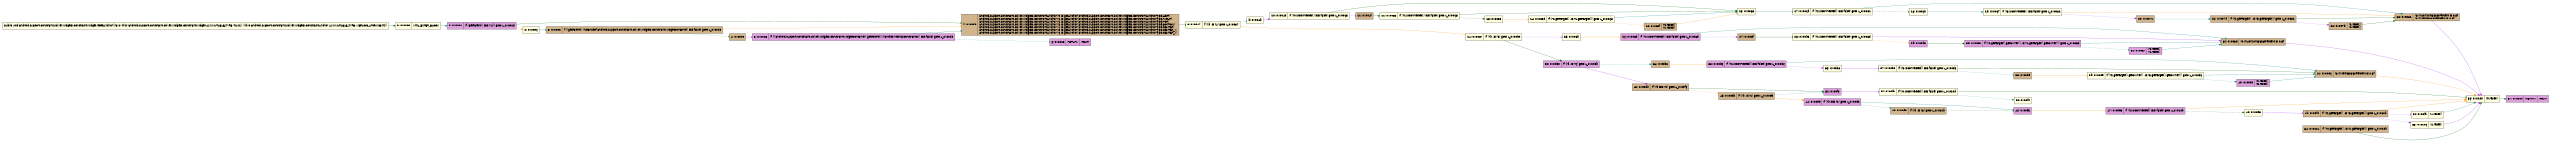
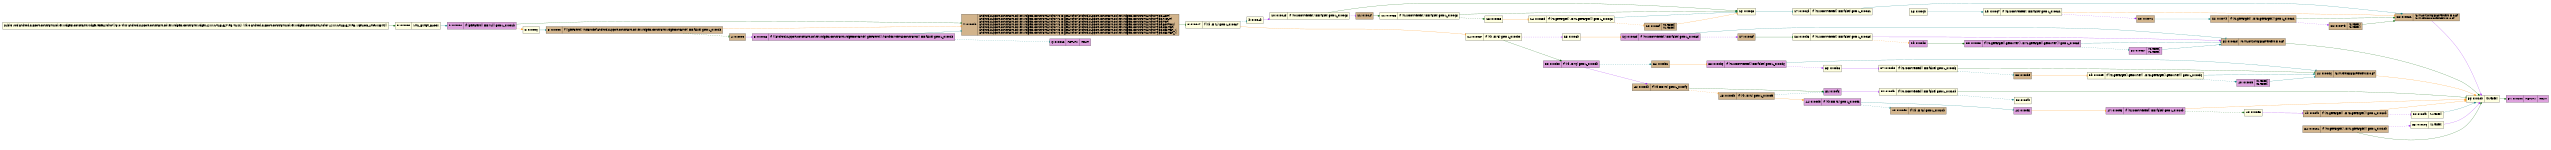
(1890, 12) -> none
(2385, 57) -> (2385, 57)
(1979, 111) -> none
(2389, 120) -> (2398, 126)
